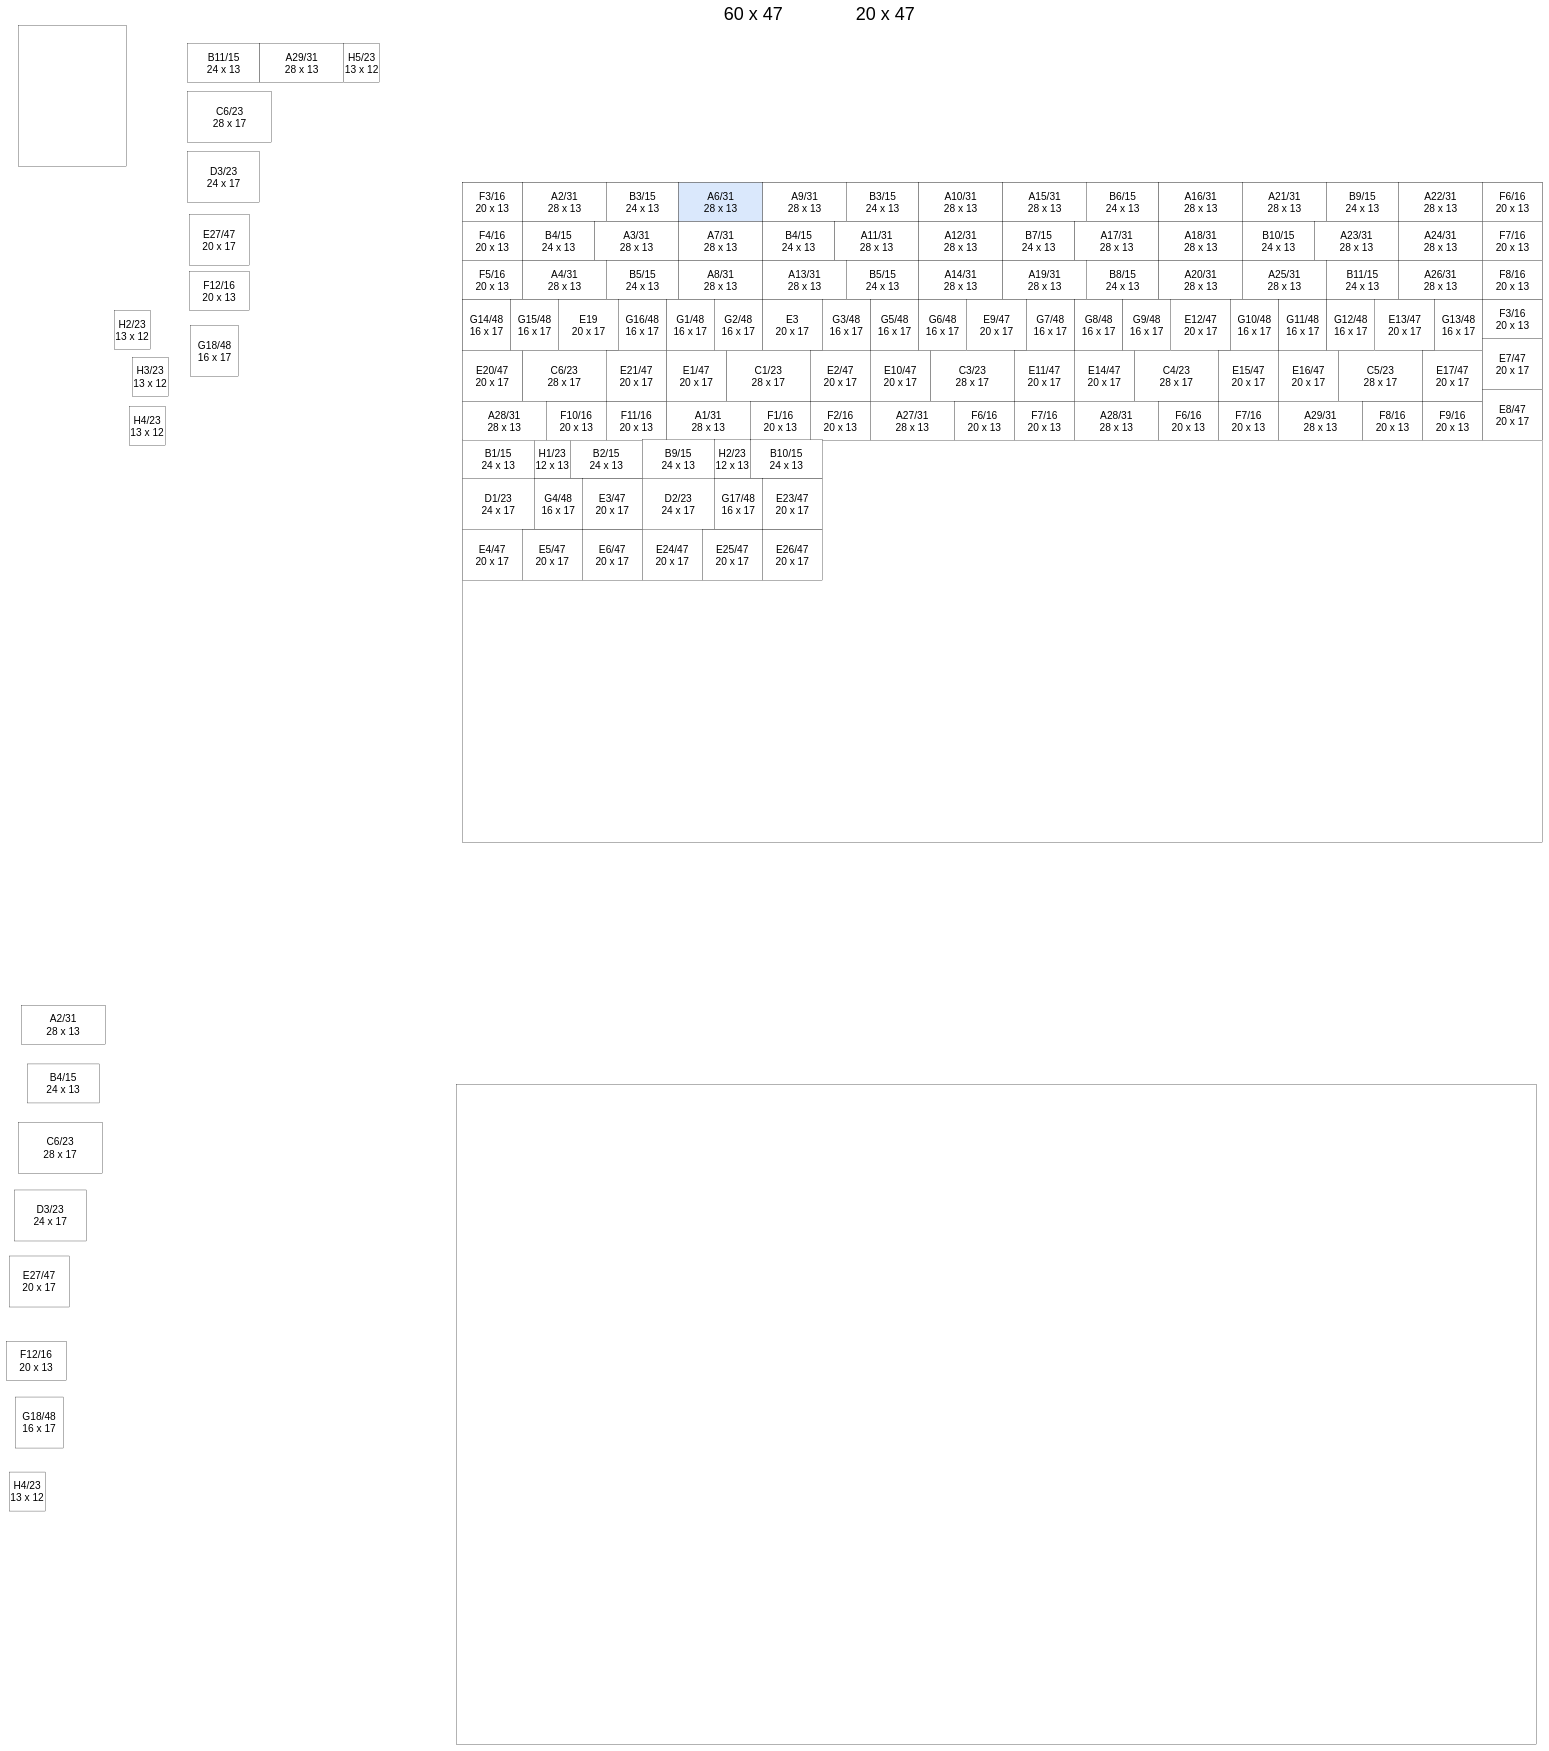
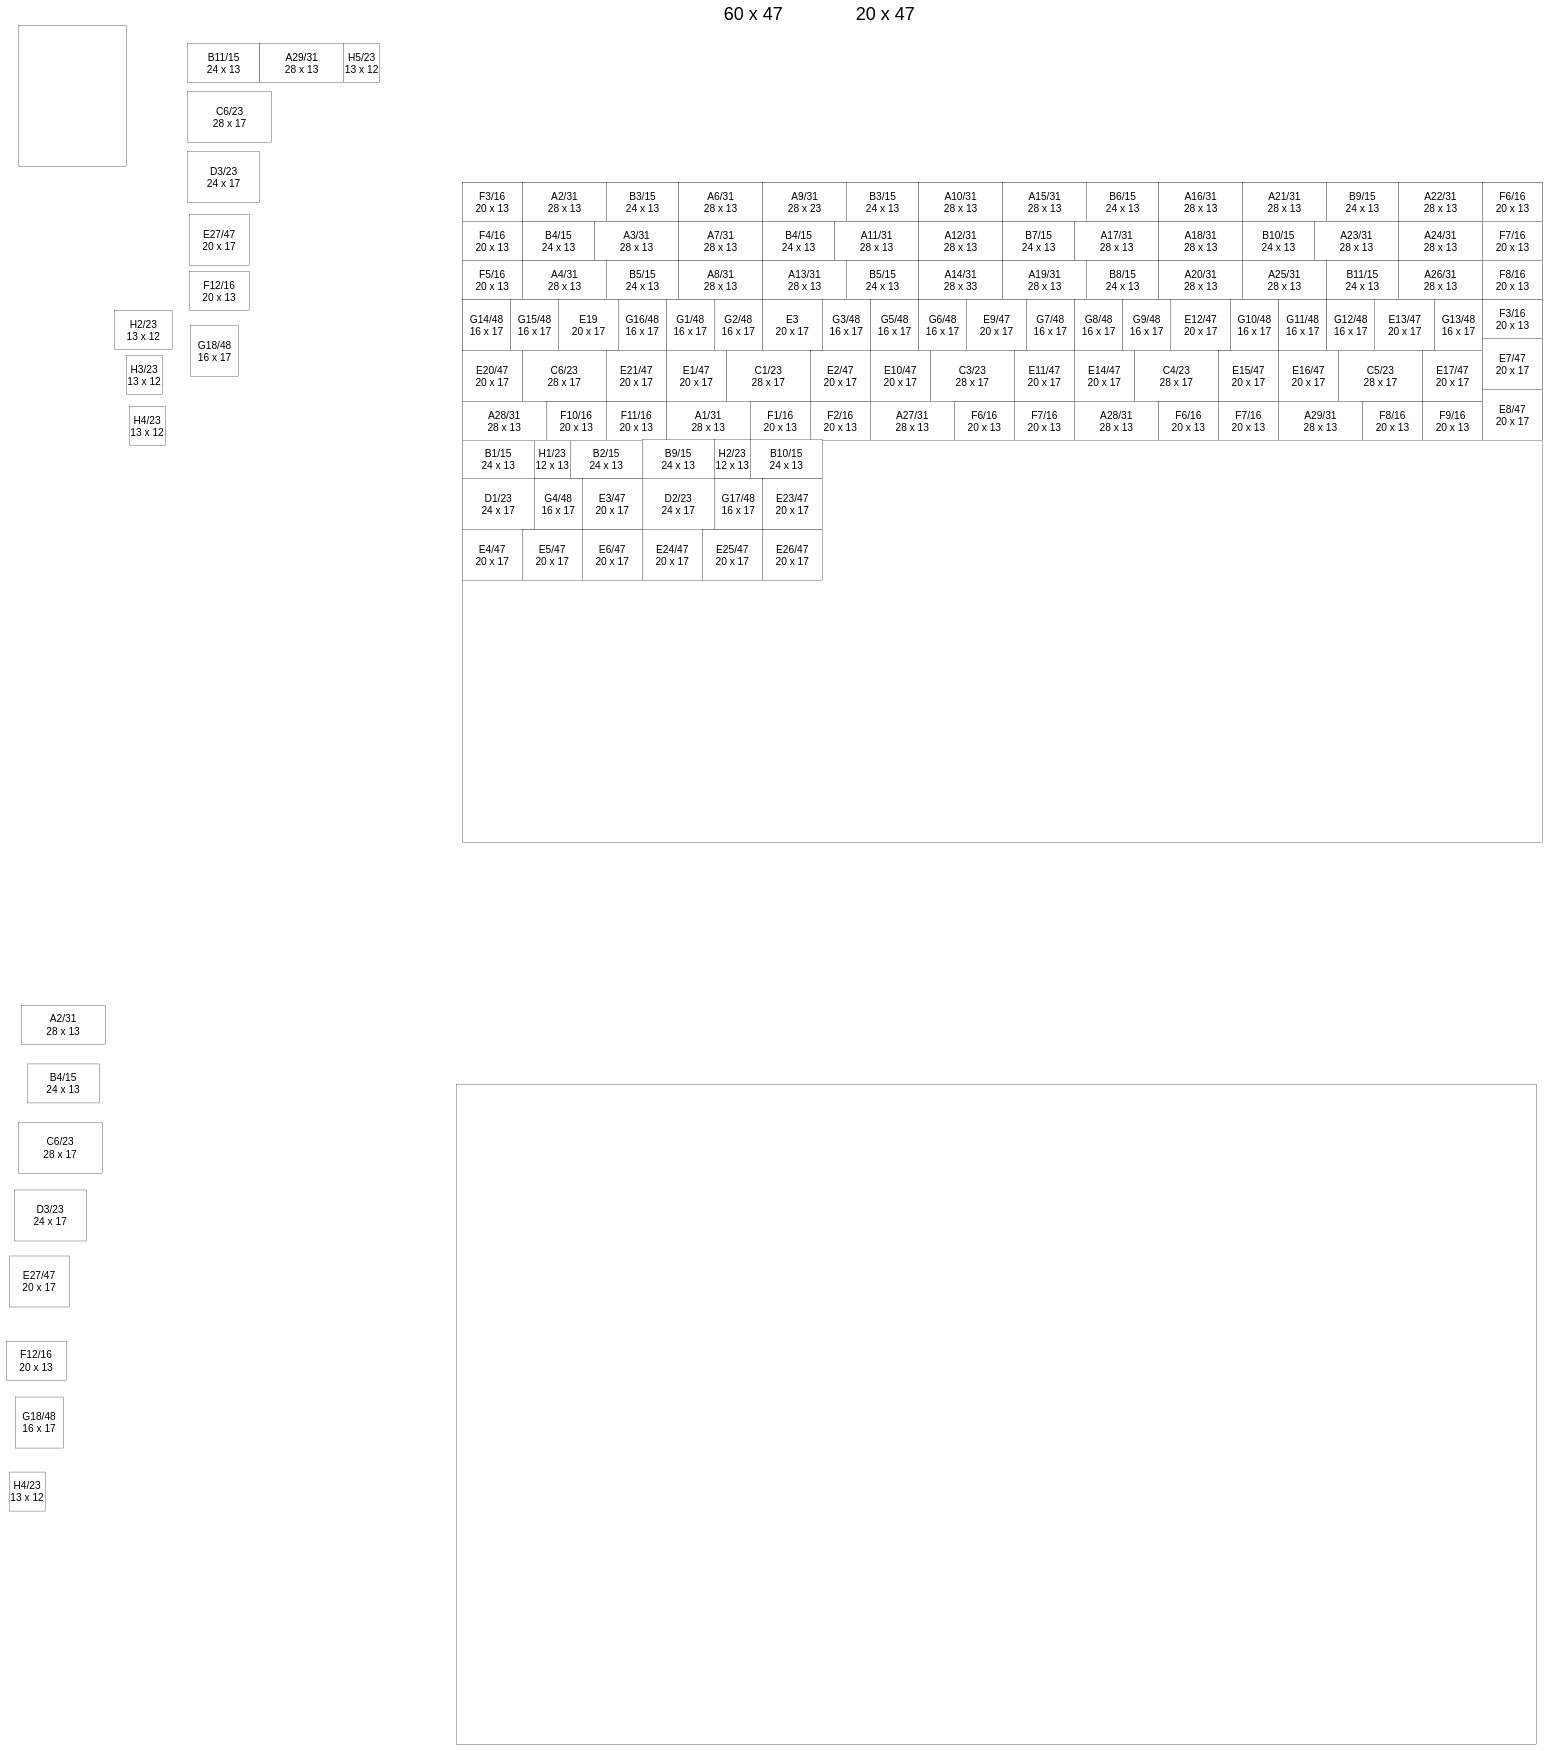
(720, 202) -> (720, 202)
(804, 202) -> (804, 202)
(960, 280) -> (960, 280)
(132, 330) -> (143, 330)
(150, 377) -> (144, 375)
